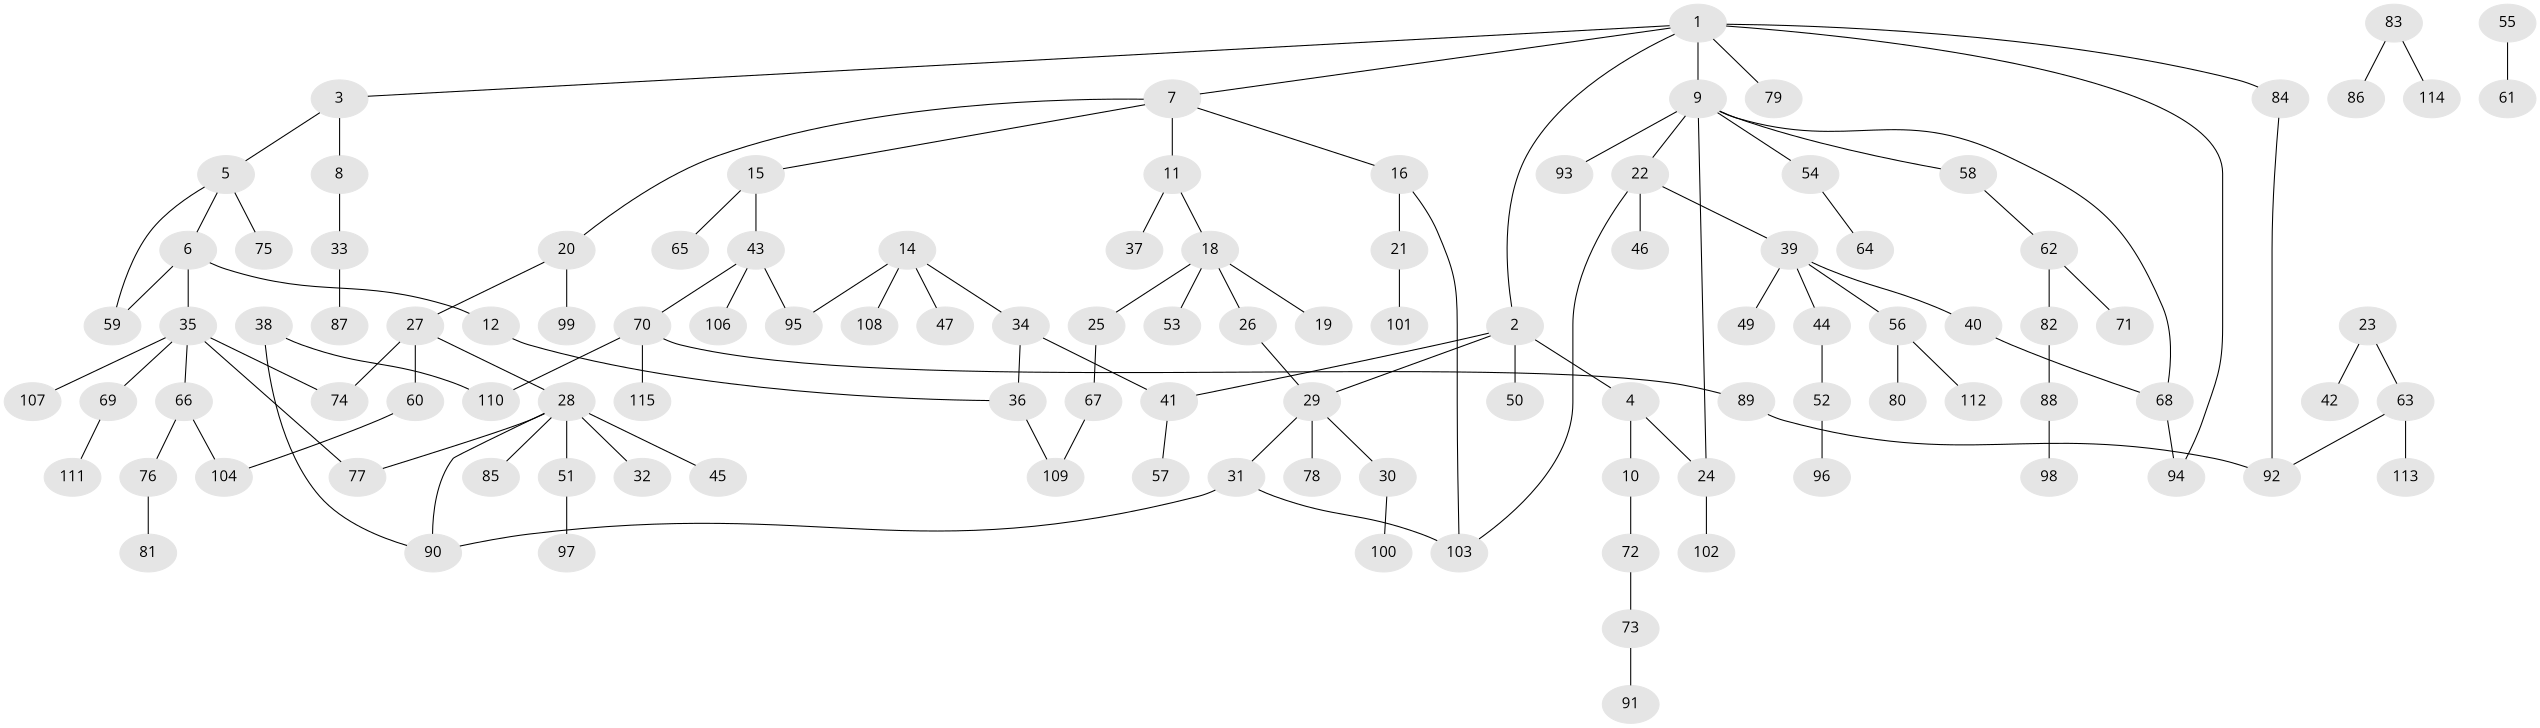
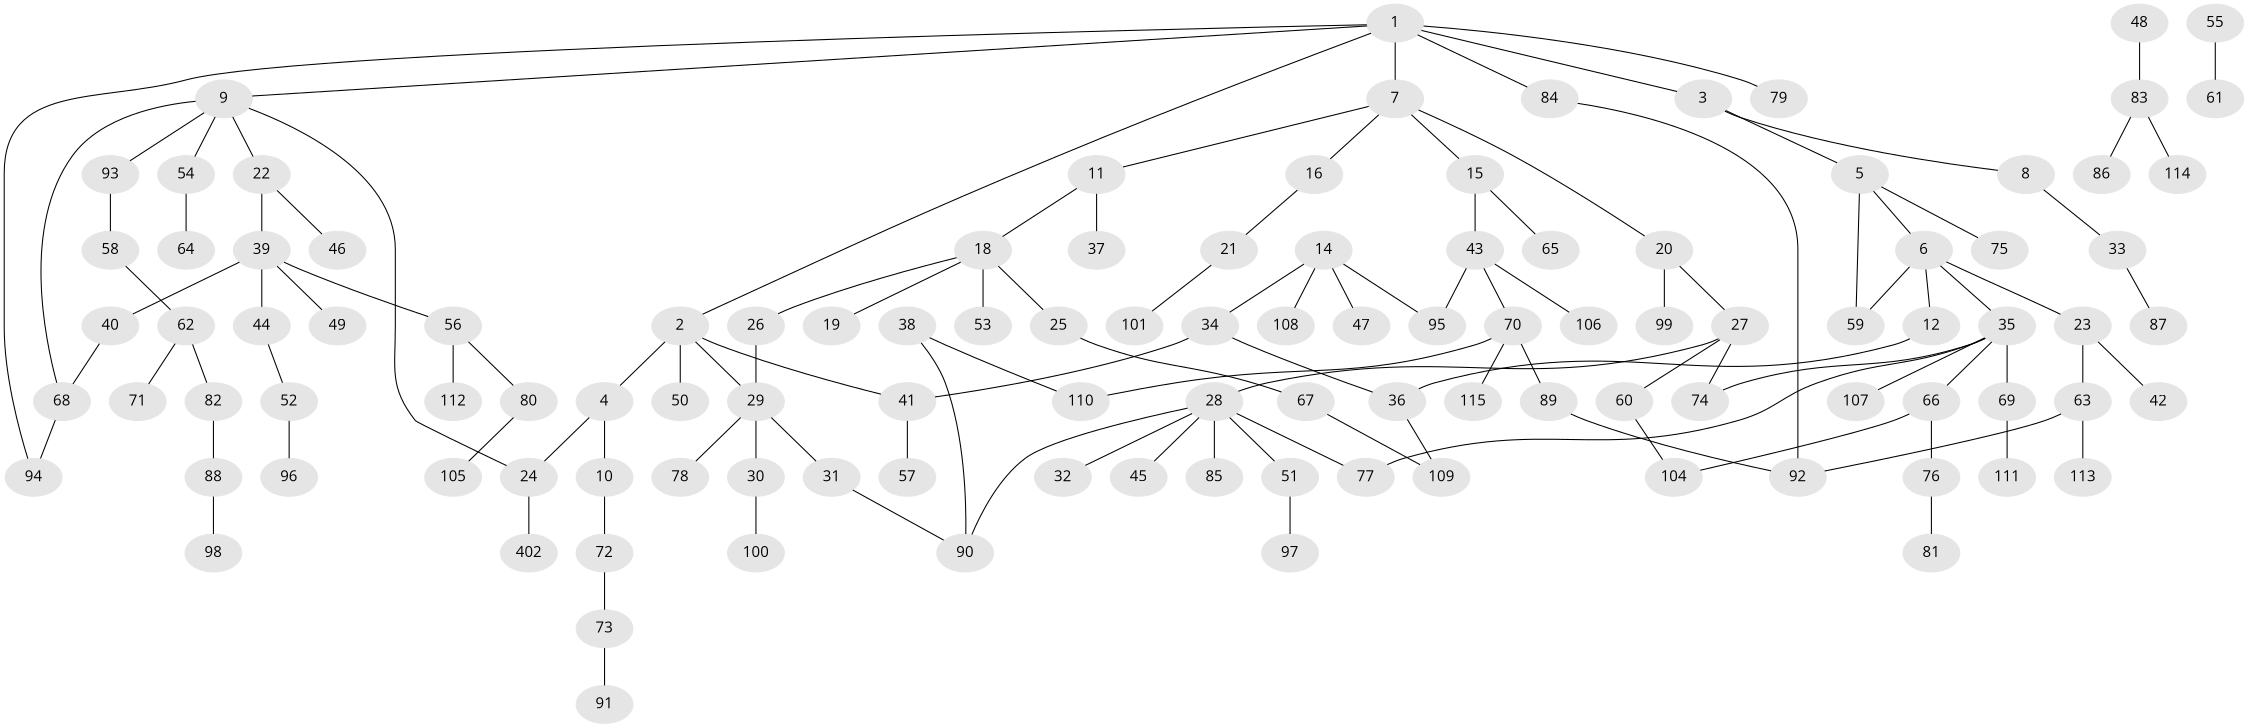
none -> (2140, 23)
(1829, 145) -> (110, 212)
none -> (2003, 288)
none -> (453, 477)
(1459, 553) -> none
(1706, 553) -> (529, 553)
